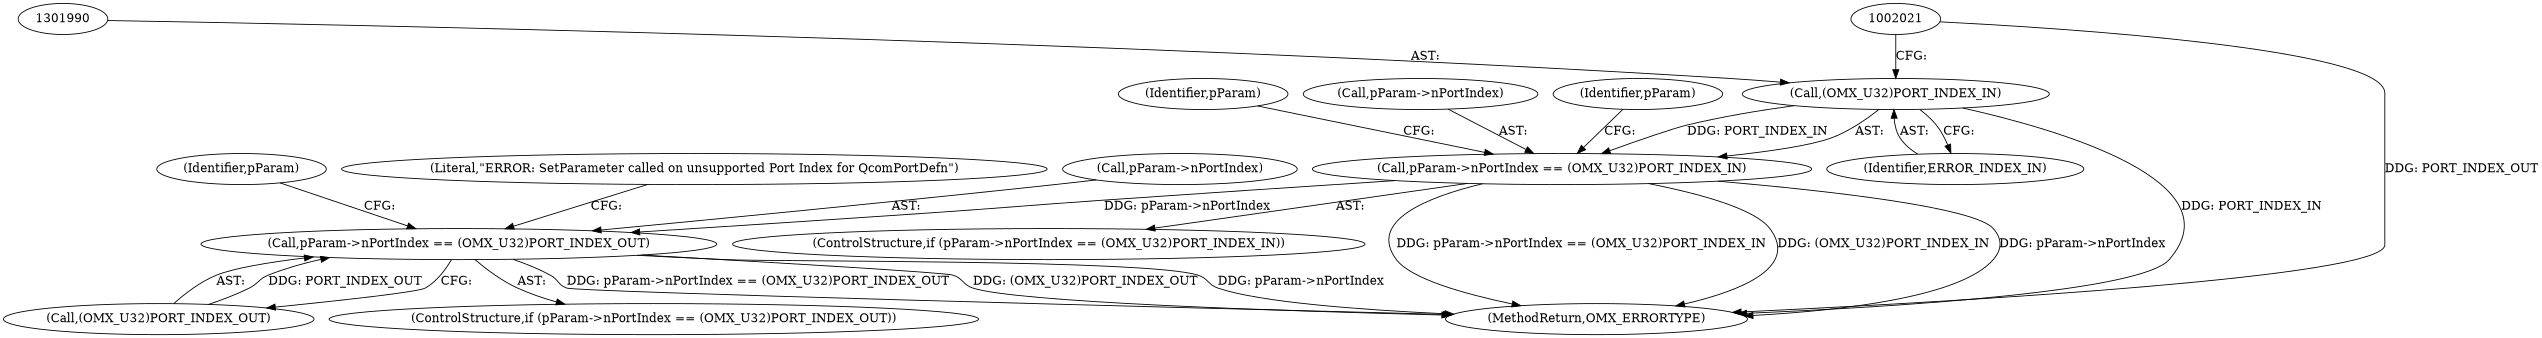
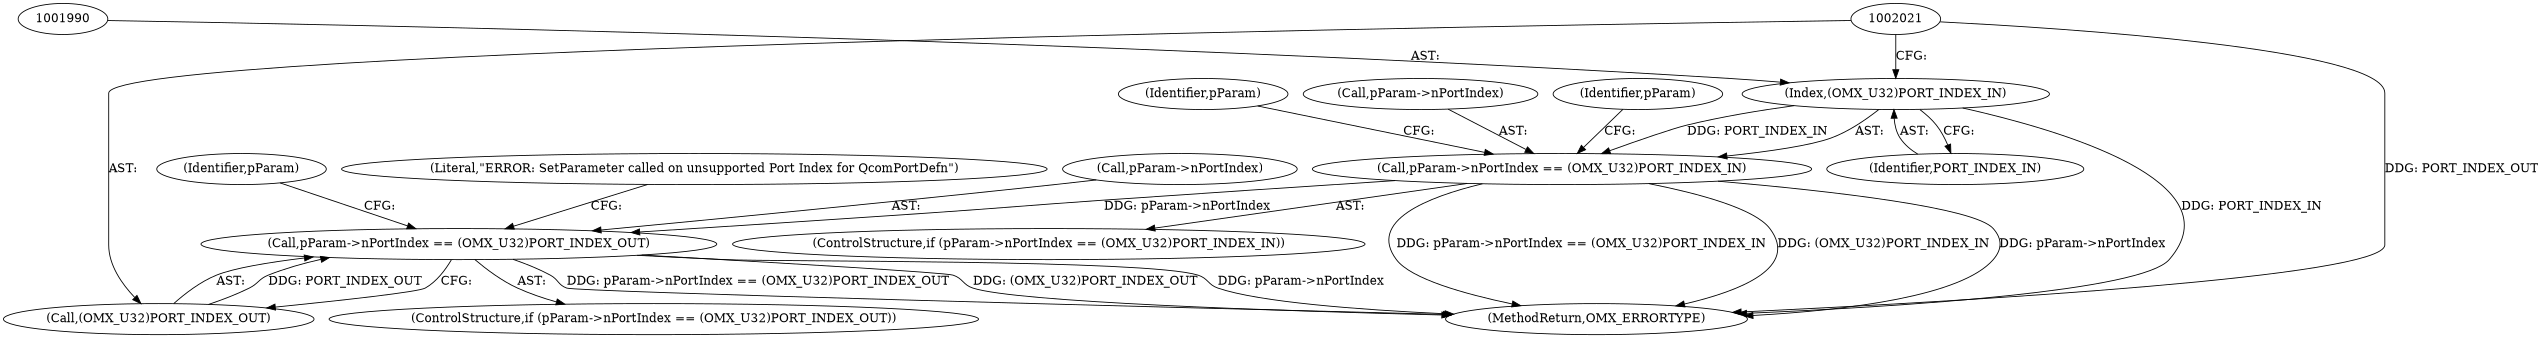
(63, 19) -> (63, 19)
none -> (775, 45)
(1896, 94) -> (1896, 94)
(1955, 169) -> (1955, 169)
